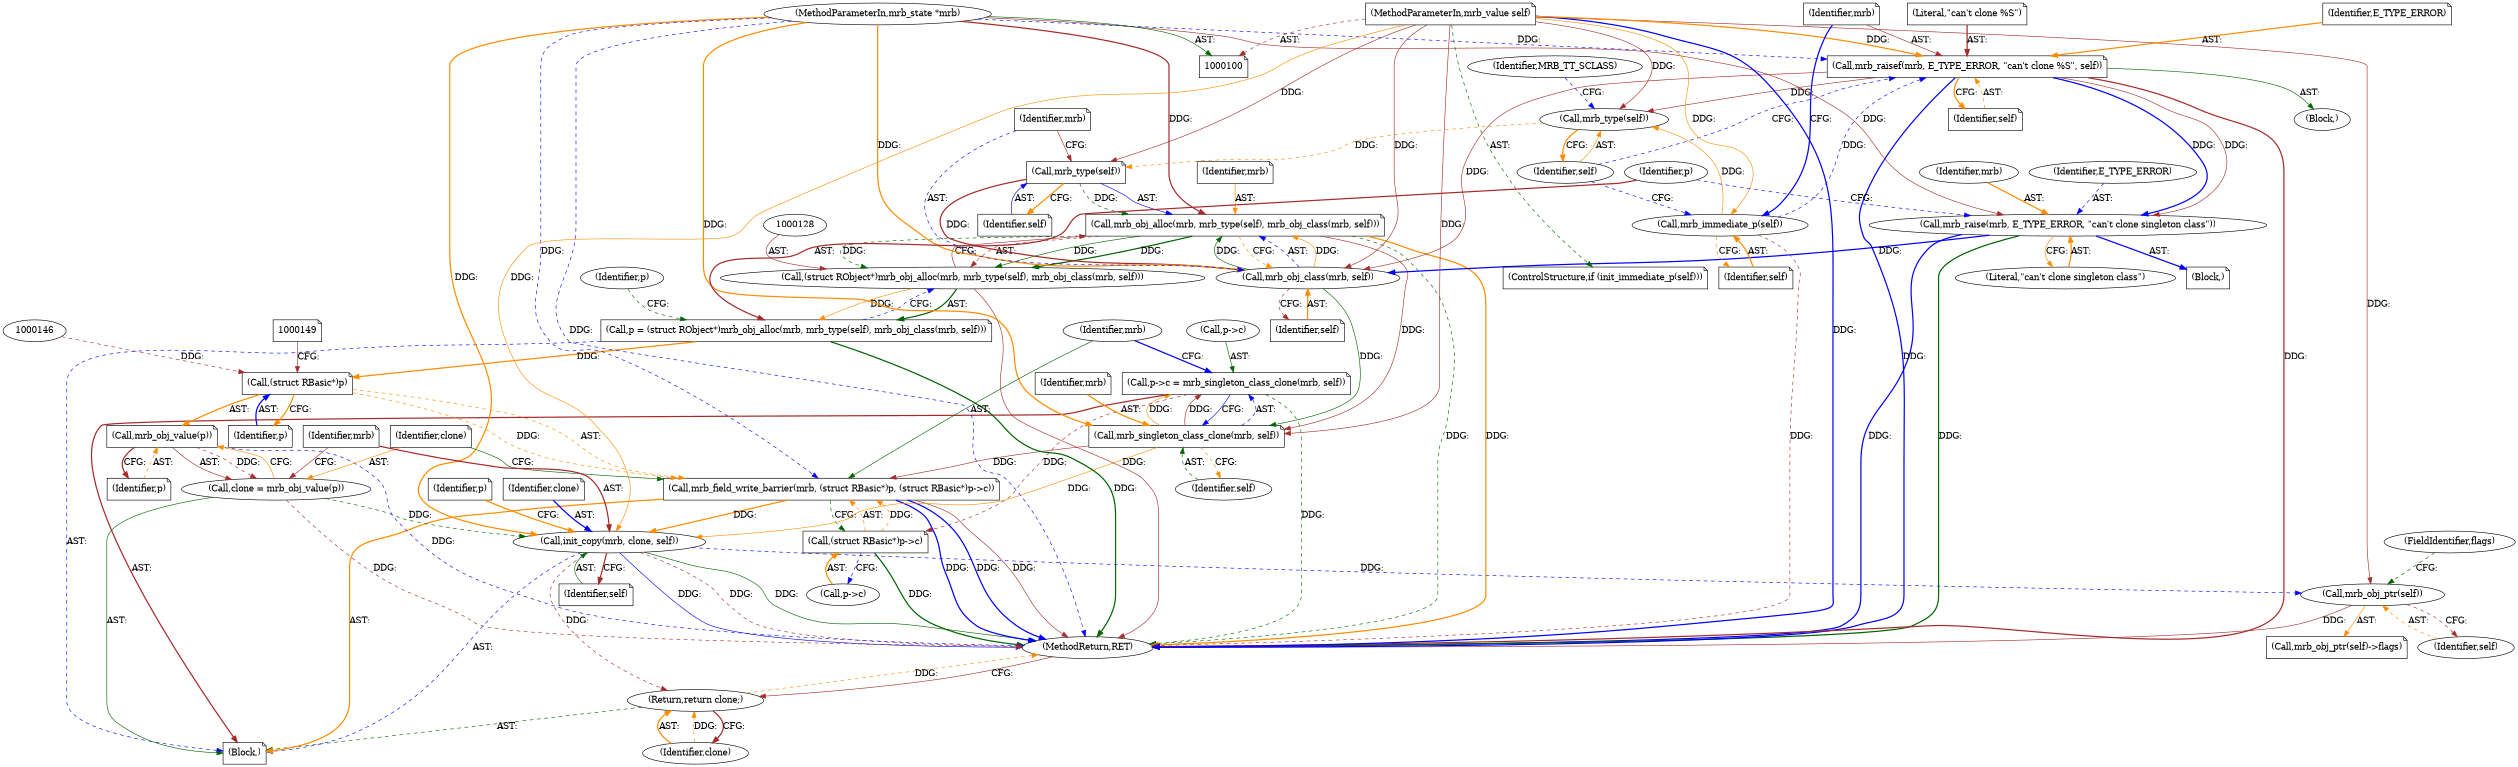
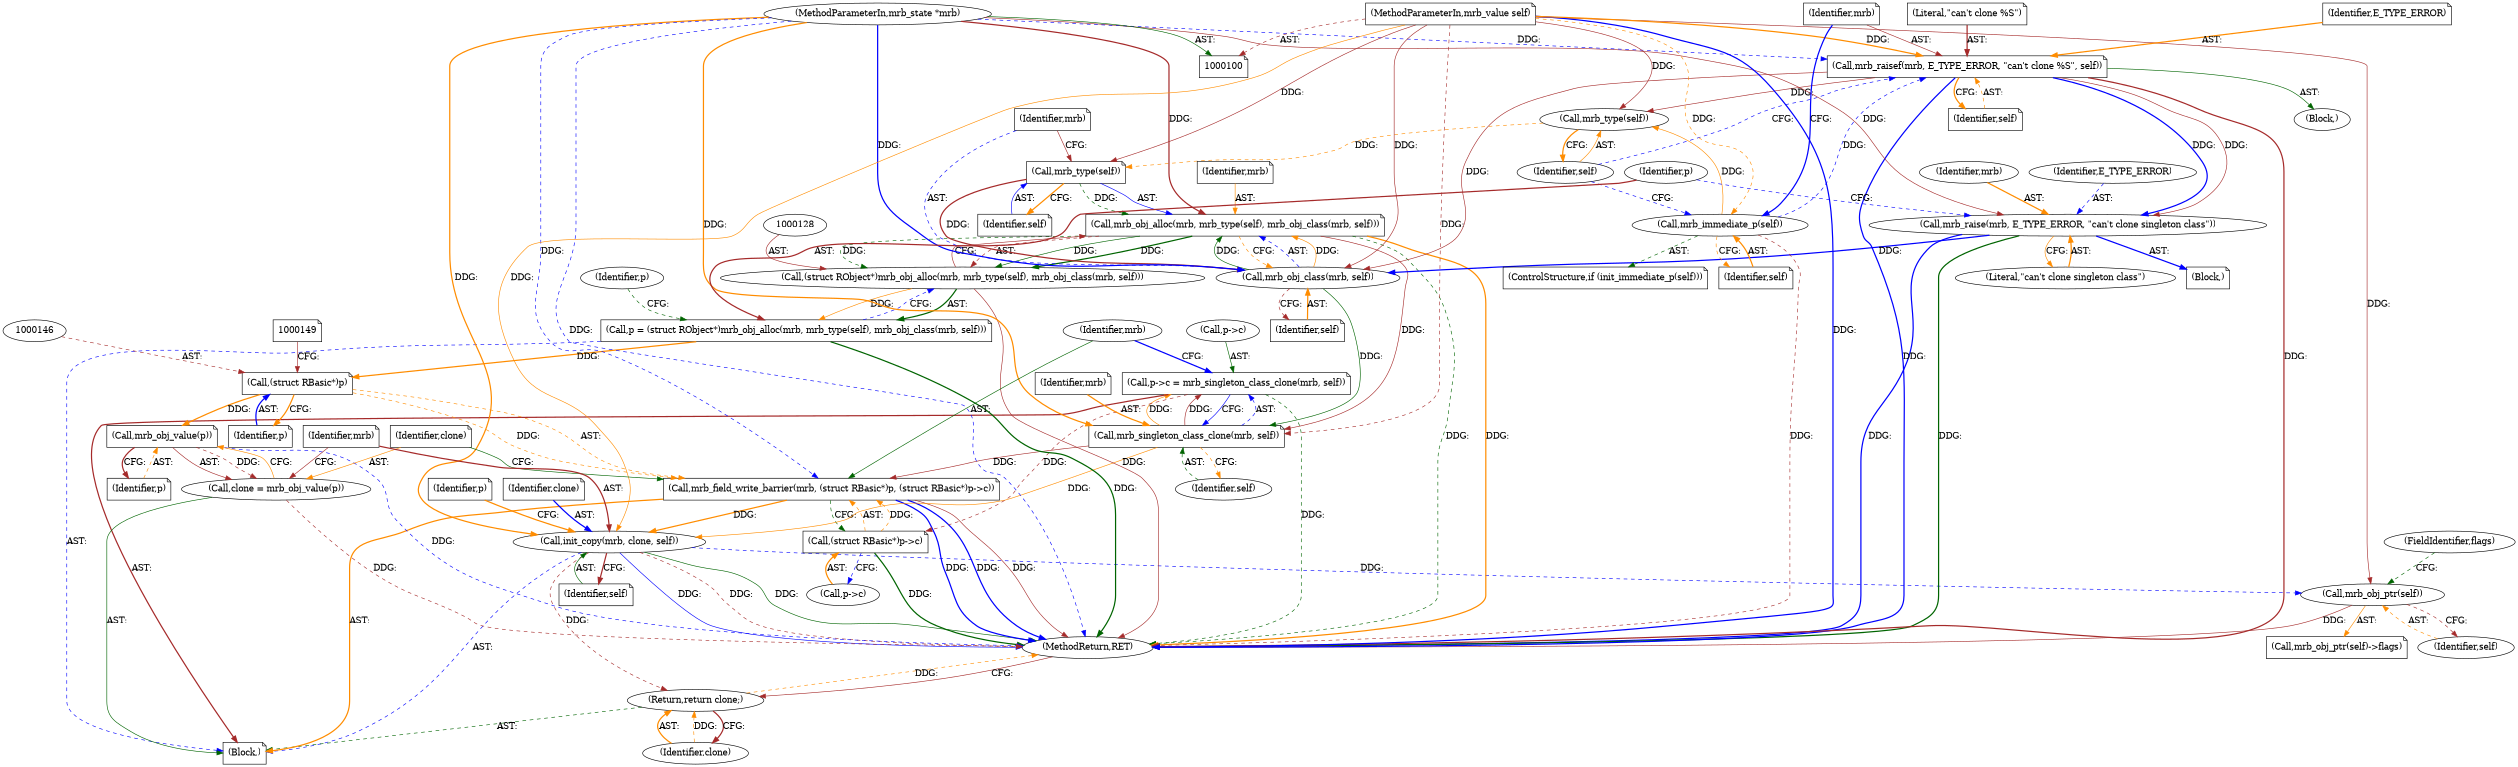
(1555, 67) -> none
(1687, 69) -> (1687, 69)
(1495, 158) -> (1666, 250)
(964, 253) -> (964, 253)
(1440, 287) -> (1440, 287)
(194, 357) -> (194, 357)
(241, 410) -> (241, 410)
(417, 522) -> none
